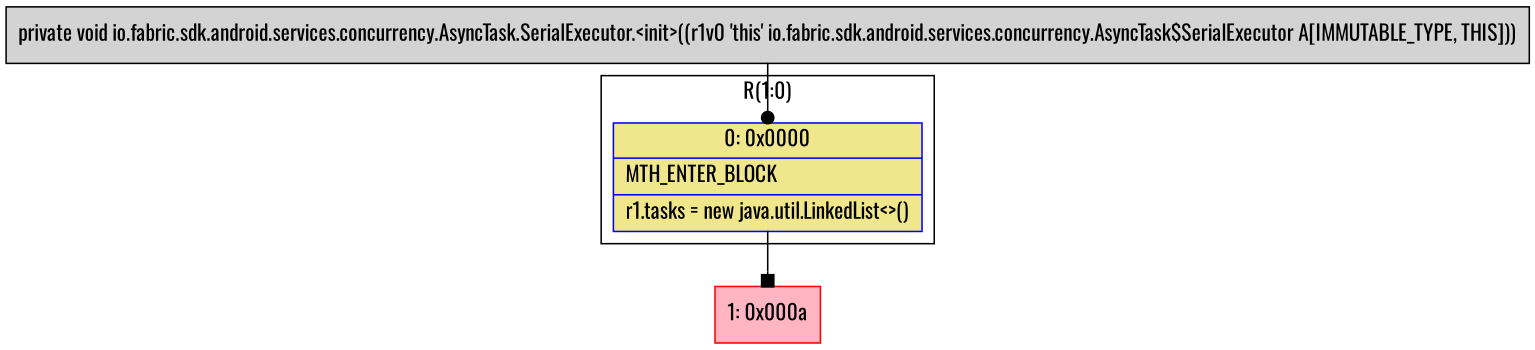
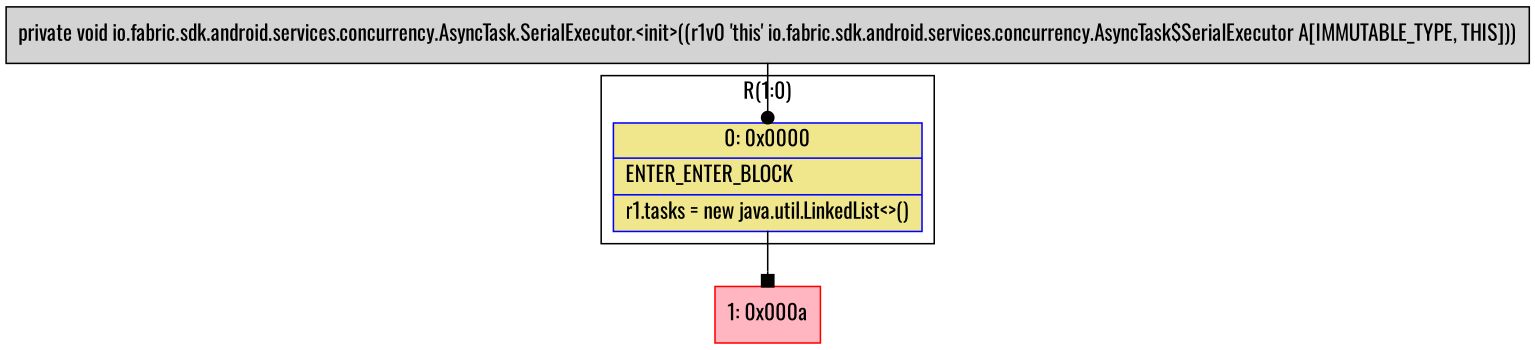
(702, 176) -> (710, 176)
